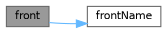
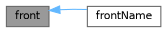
(63, 23) -> (74, 9)
